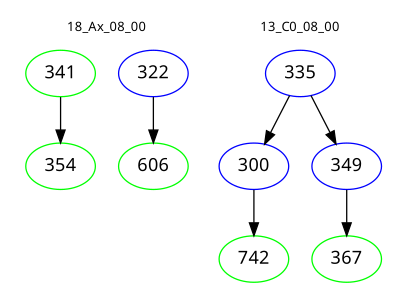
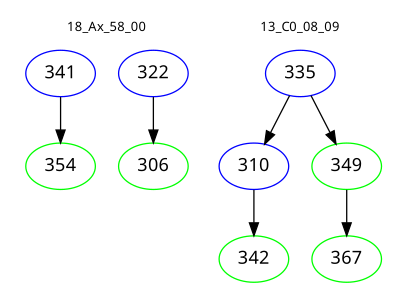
(107, 28) -> (107, 28)
(300, 28) -> (300, 28)
(61, 73) -> (61, 73)
(153, 166) -> (153, 166)
(254, 166) -> (254, 166)
(347, 166) -> (347, 166)
(254, 259) -> (254, 259)
